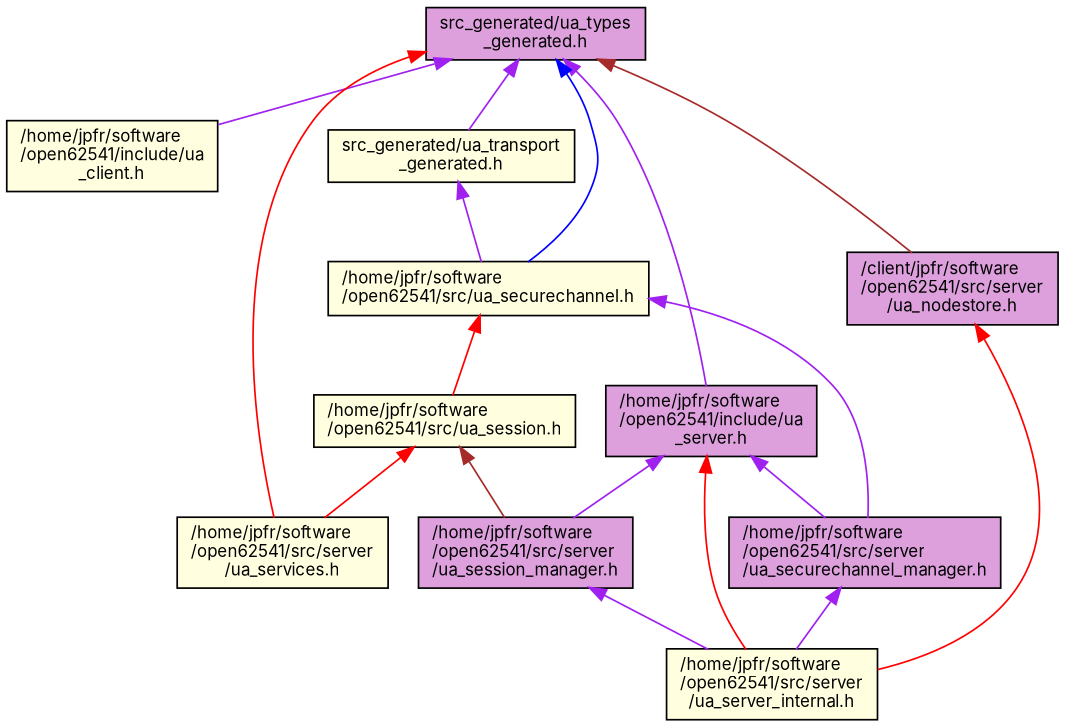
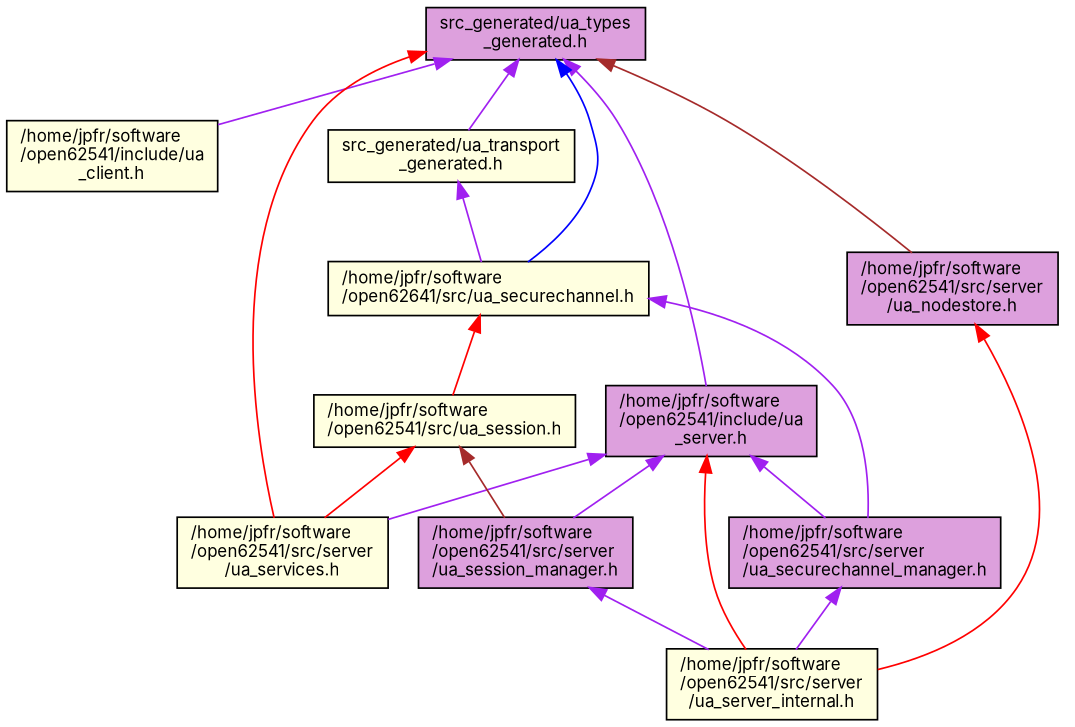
(489, 289) -> (489, 289)
(953, 289) -> (953, 289)
none -> (498, 486)
